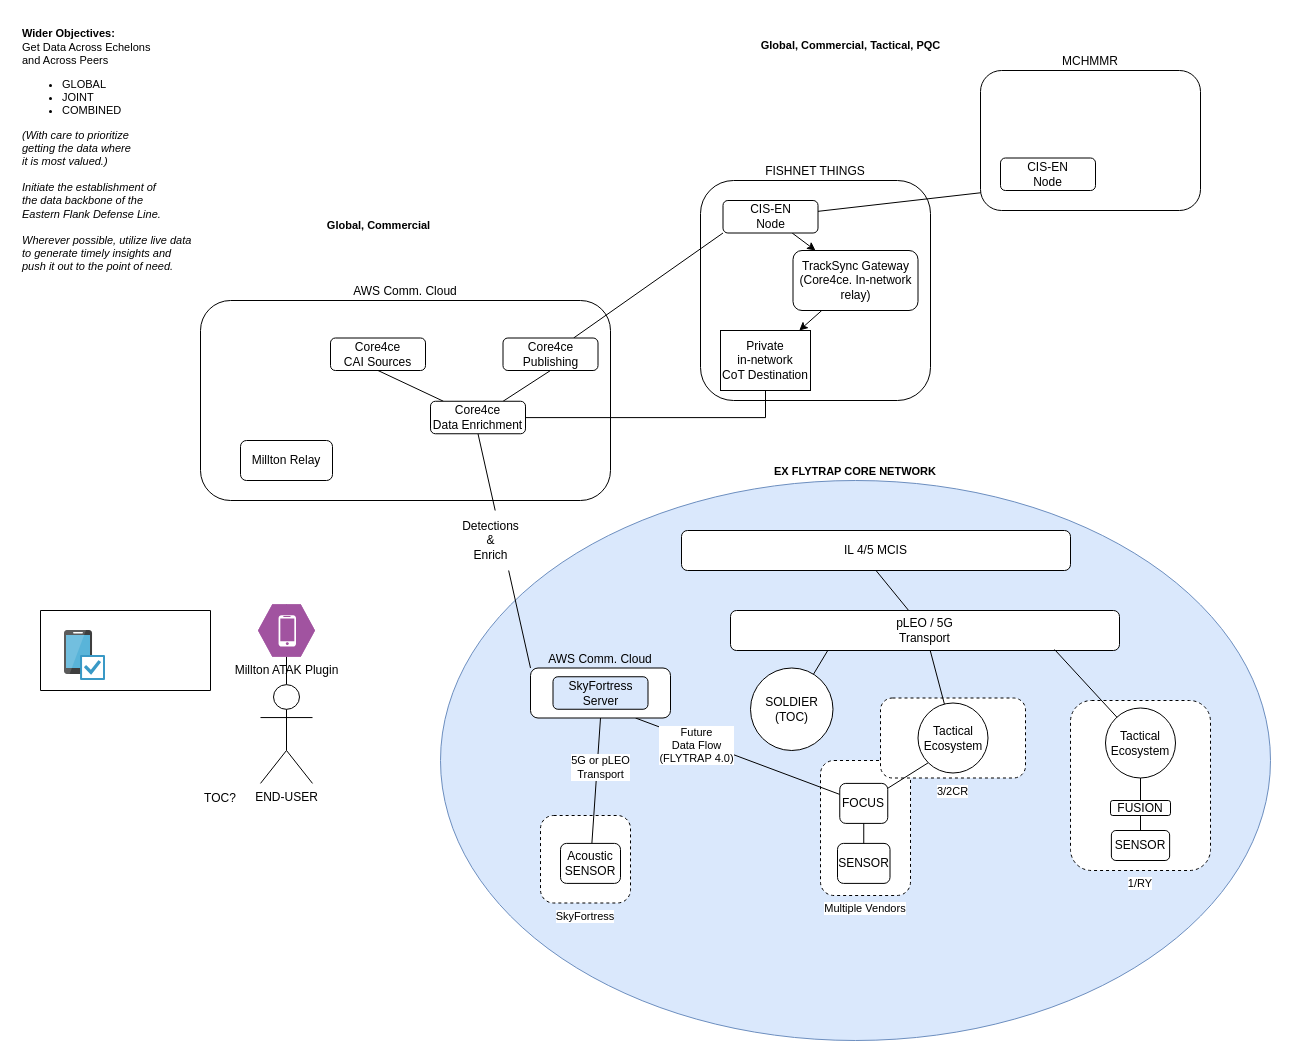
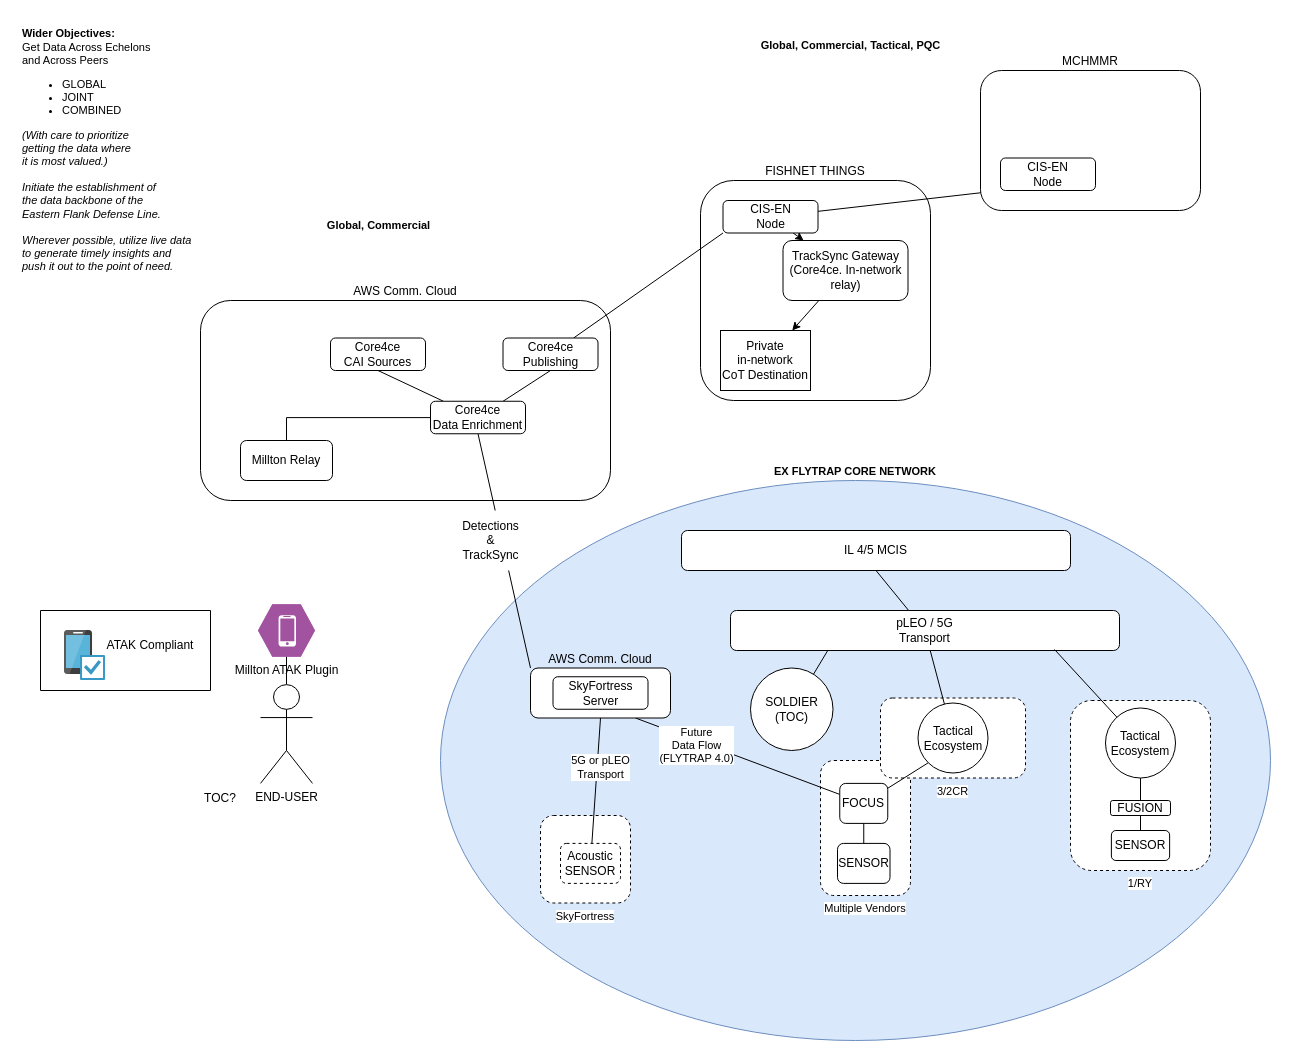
(856, 281) -> (846, 271)
(659, 418) -> (348, 418)
(491, 541) -> (491, 541)
none -> (151, 646)
(601, 693) -> (601, 693)
(591, 863) -> (591, 863)
